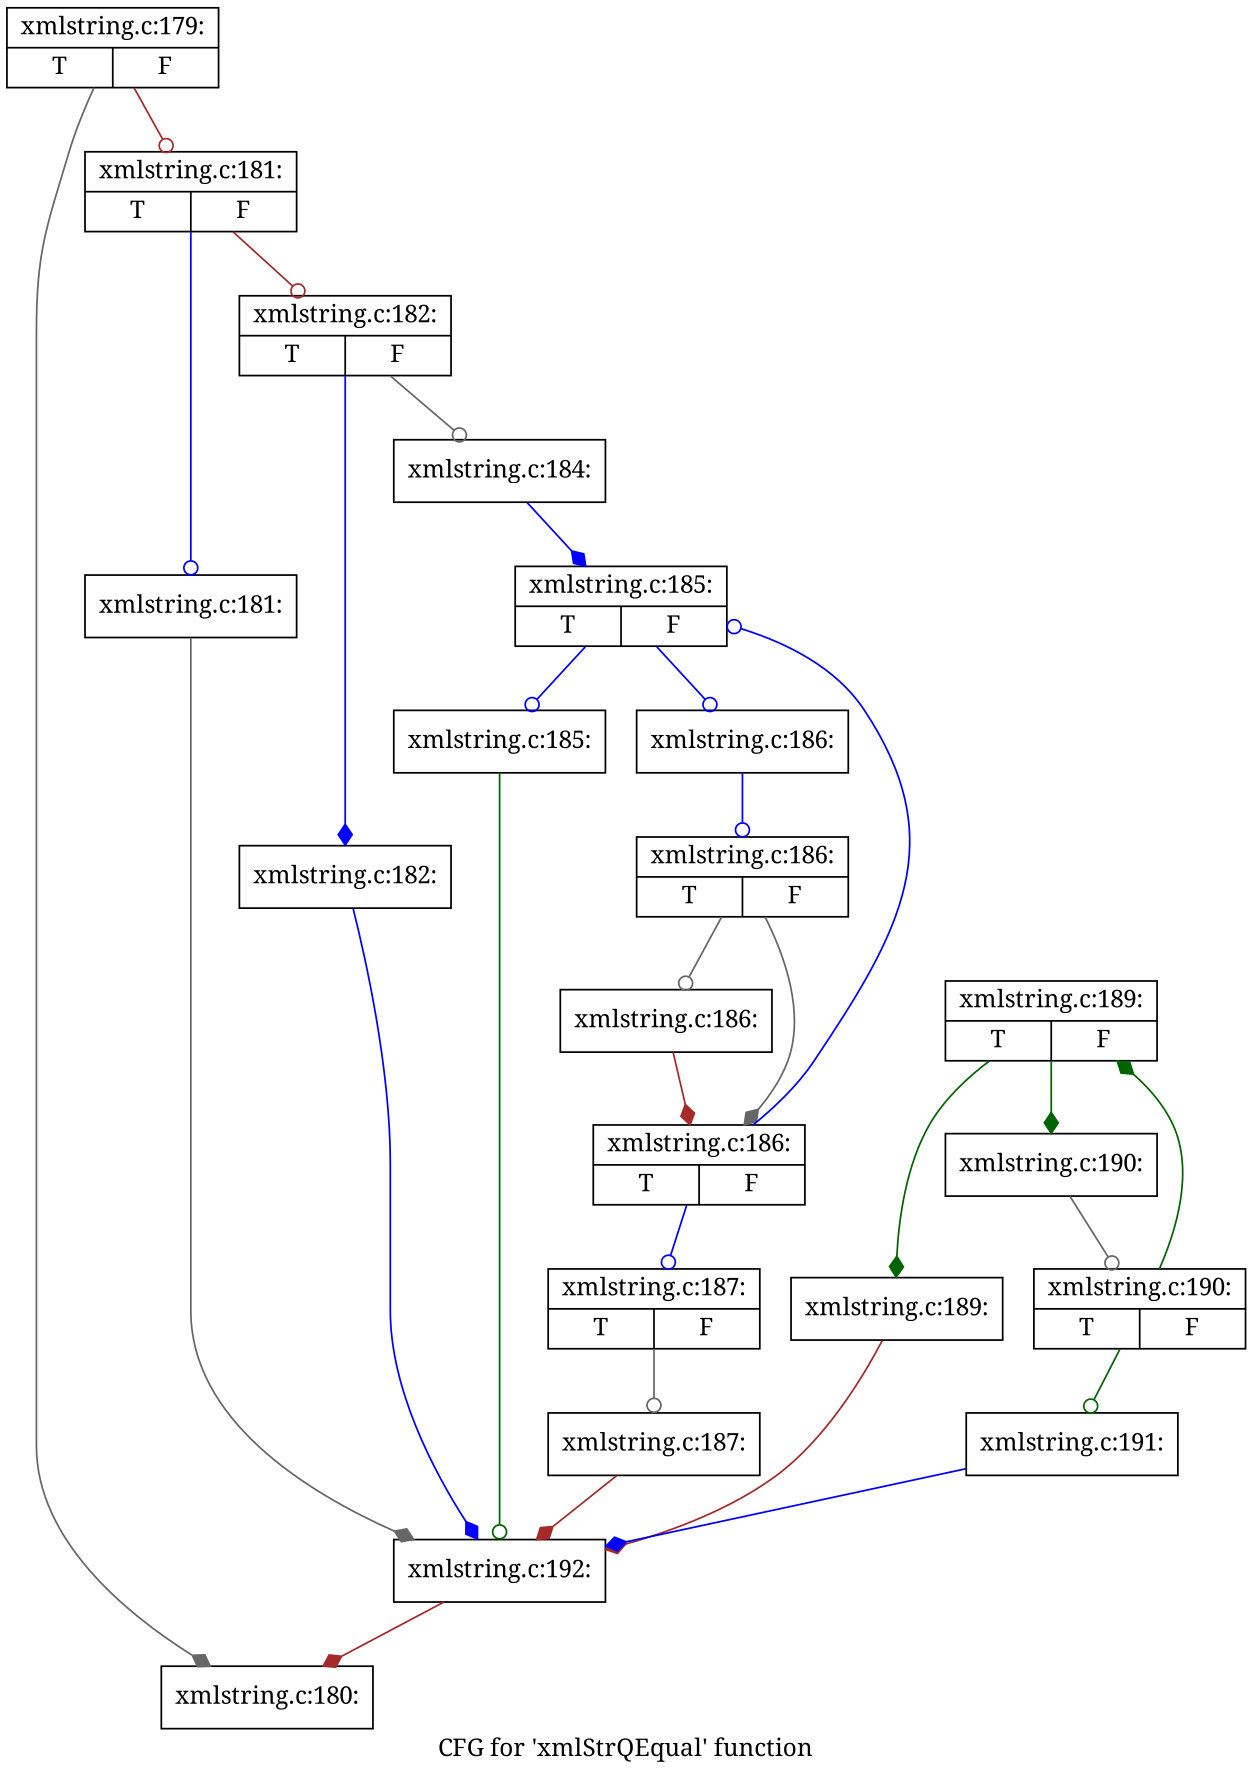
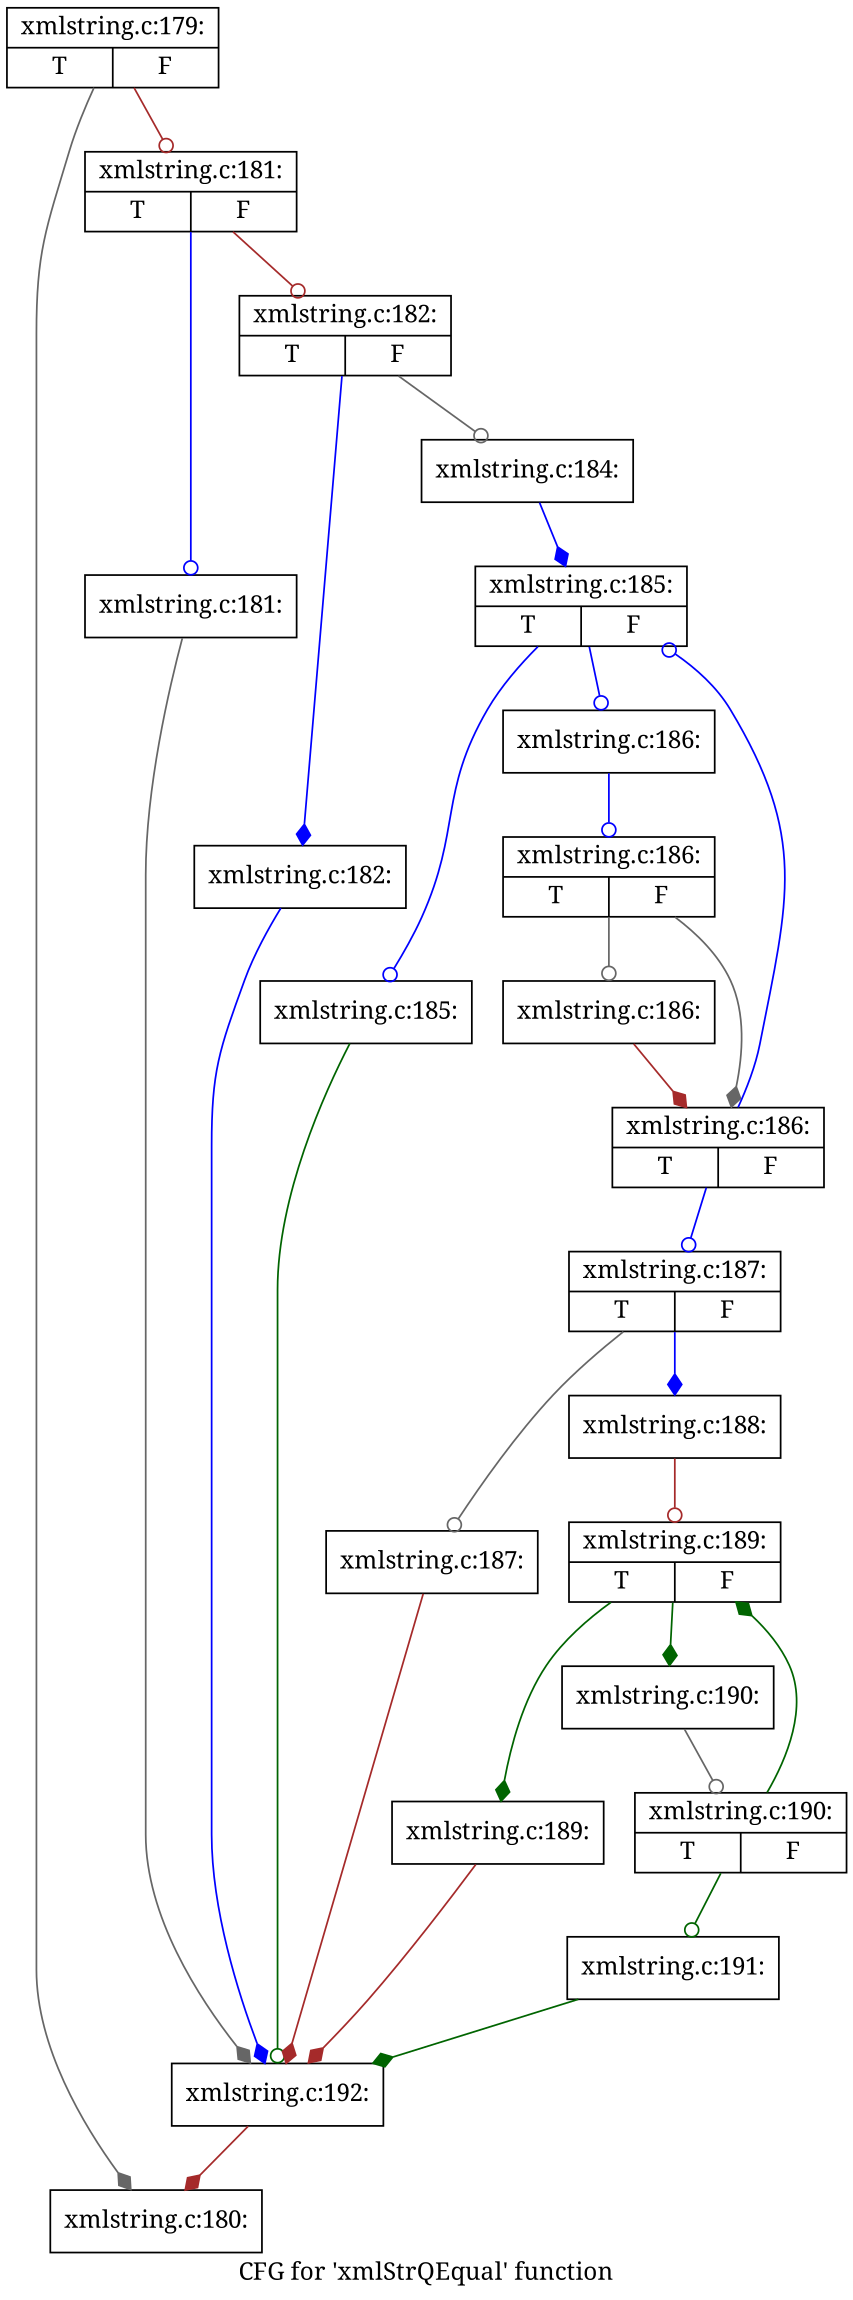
none -> (675, 1427)
(796, 1505) -> (486, 2028)
